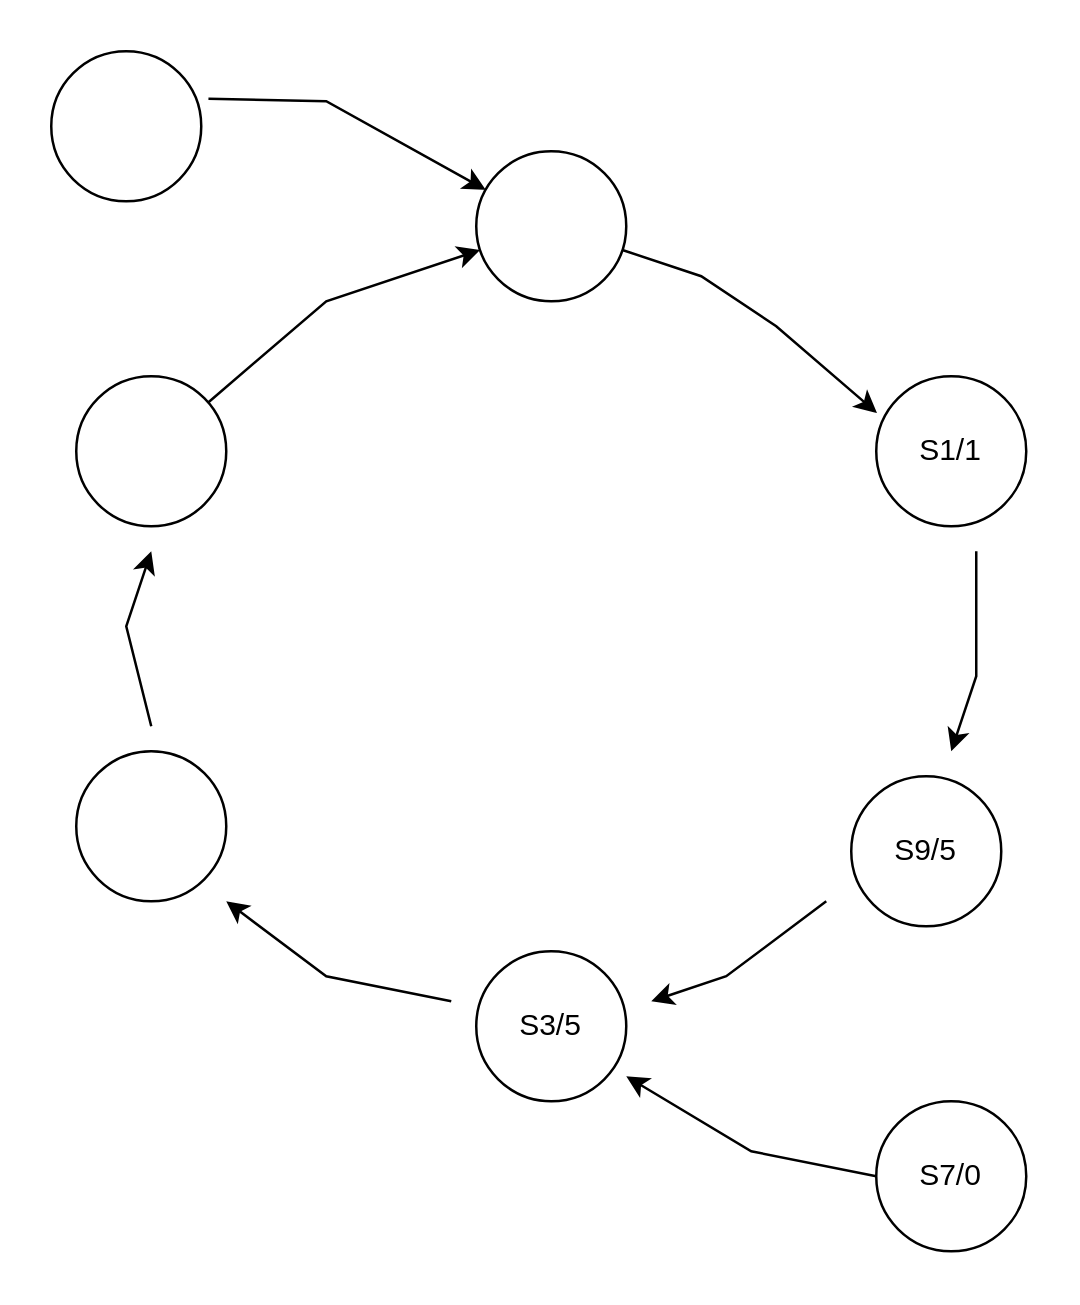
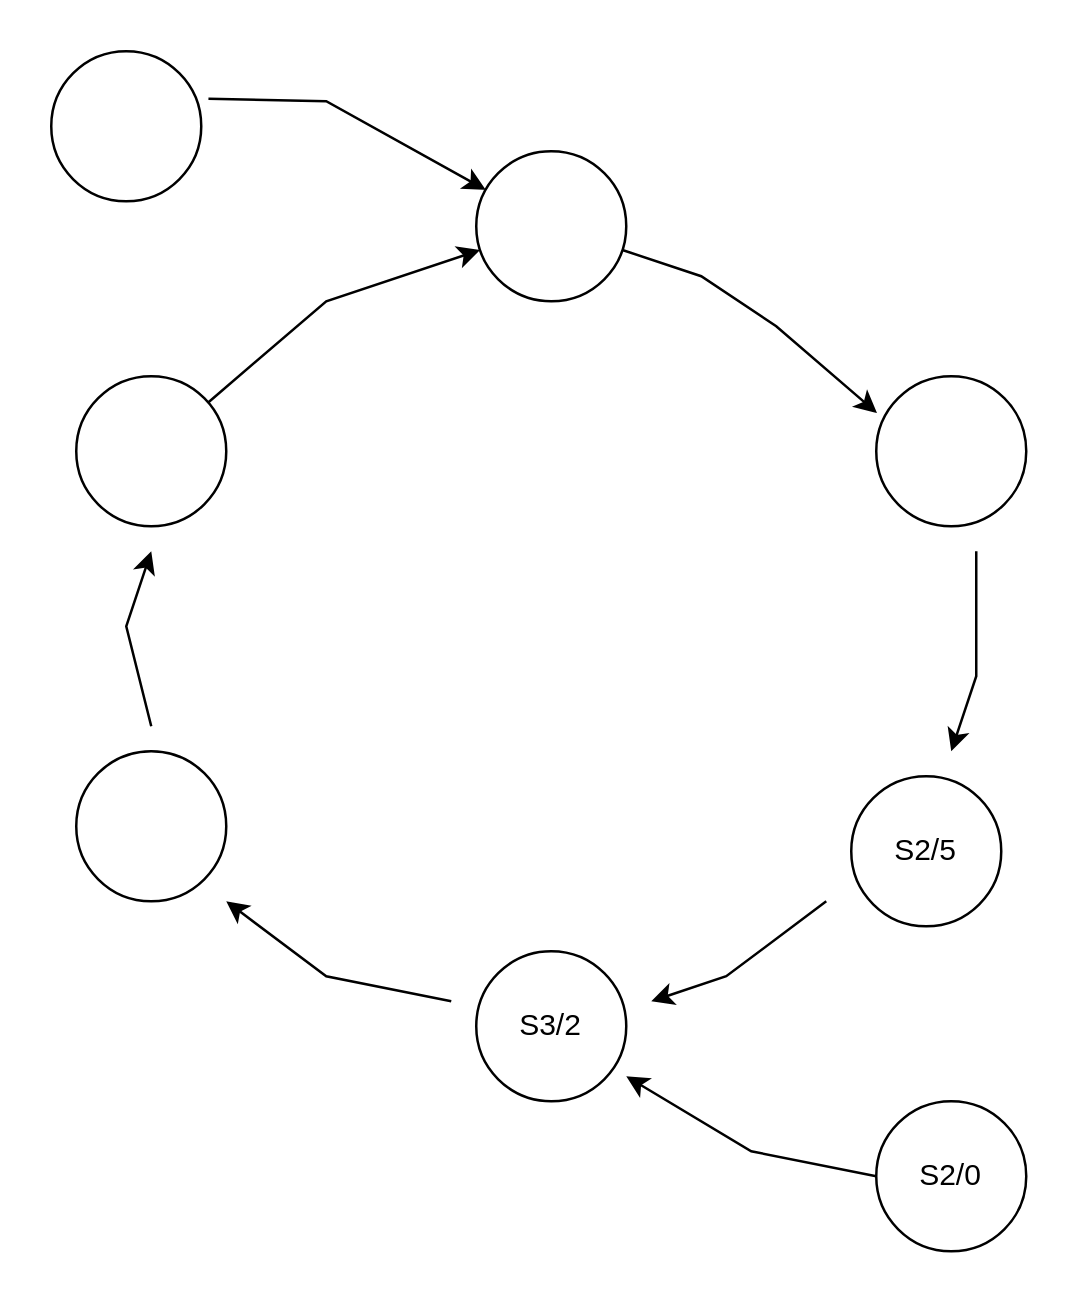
(951, 451) -> none
(926, 851) -> (926, 851)
(551, 1026) -> (551, 1026)
(951, 1176) -> (951, 1176)
